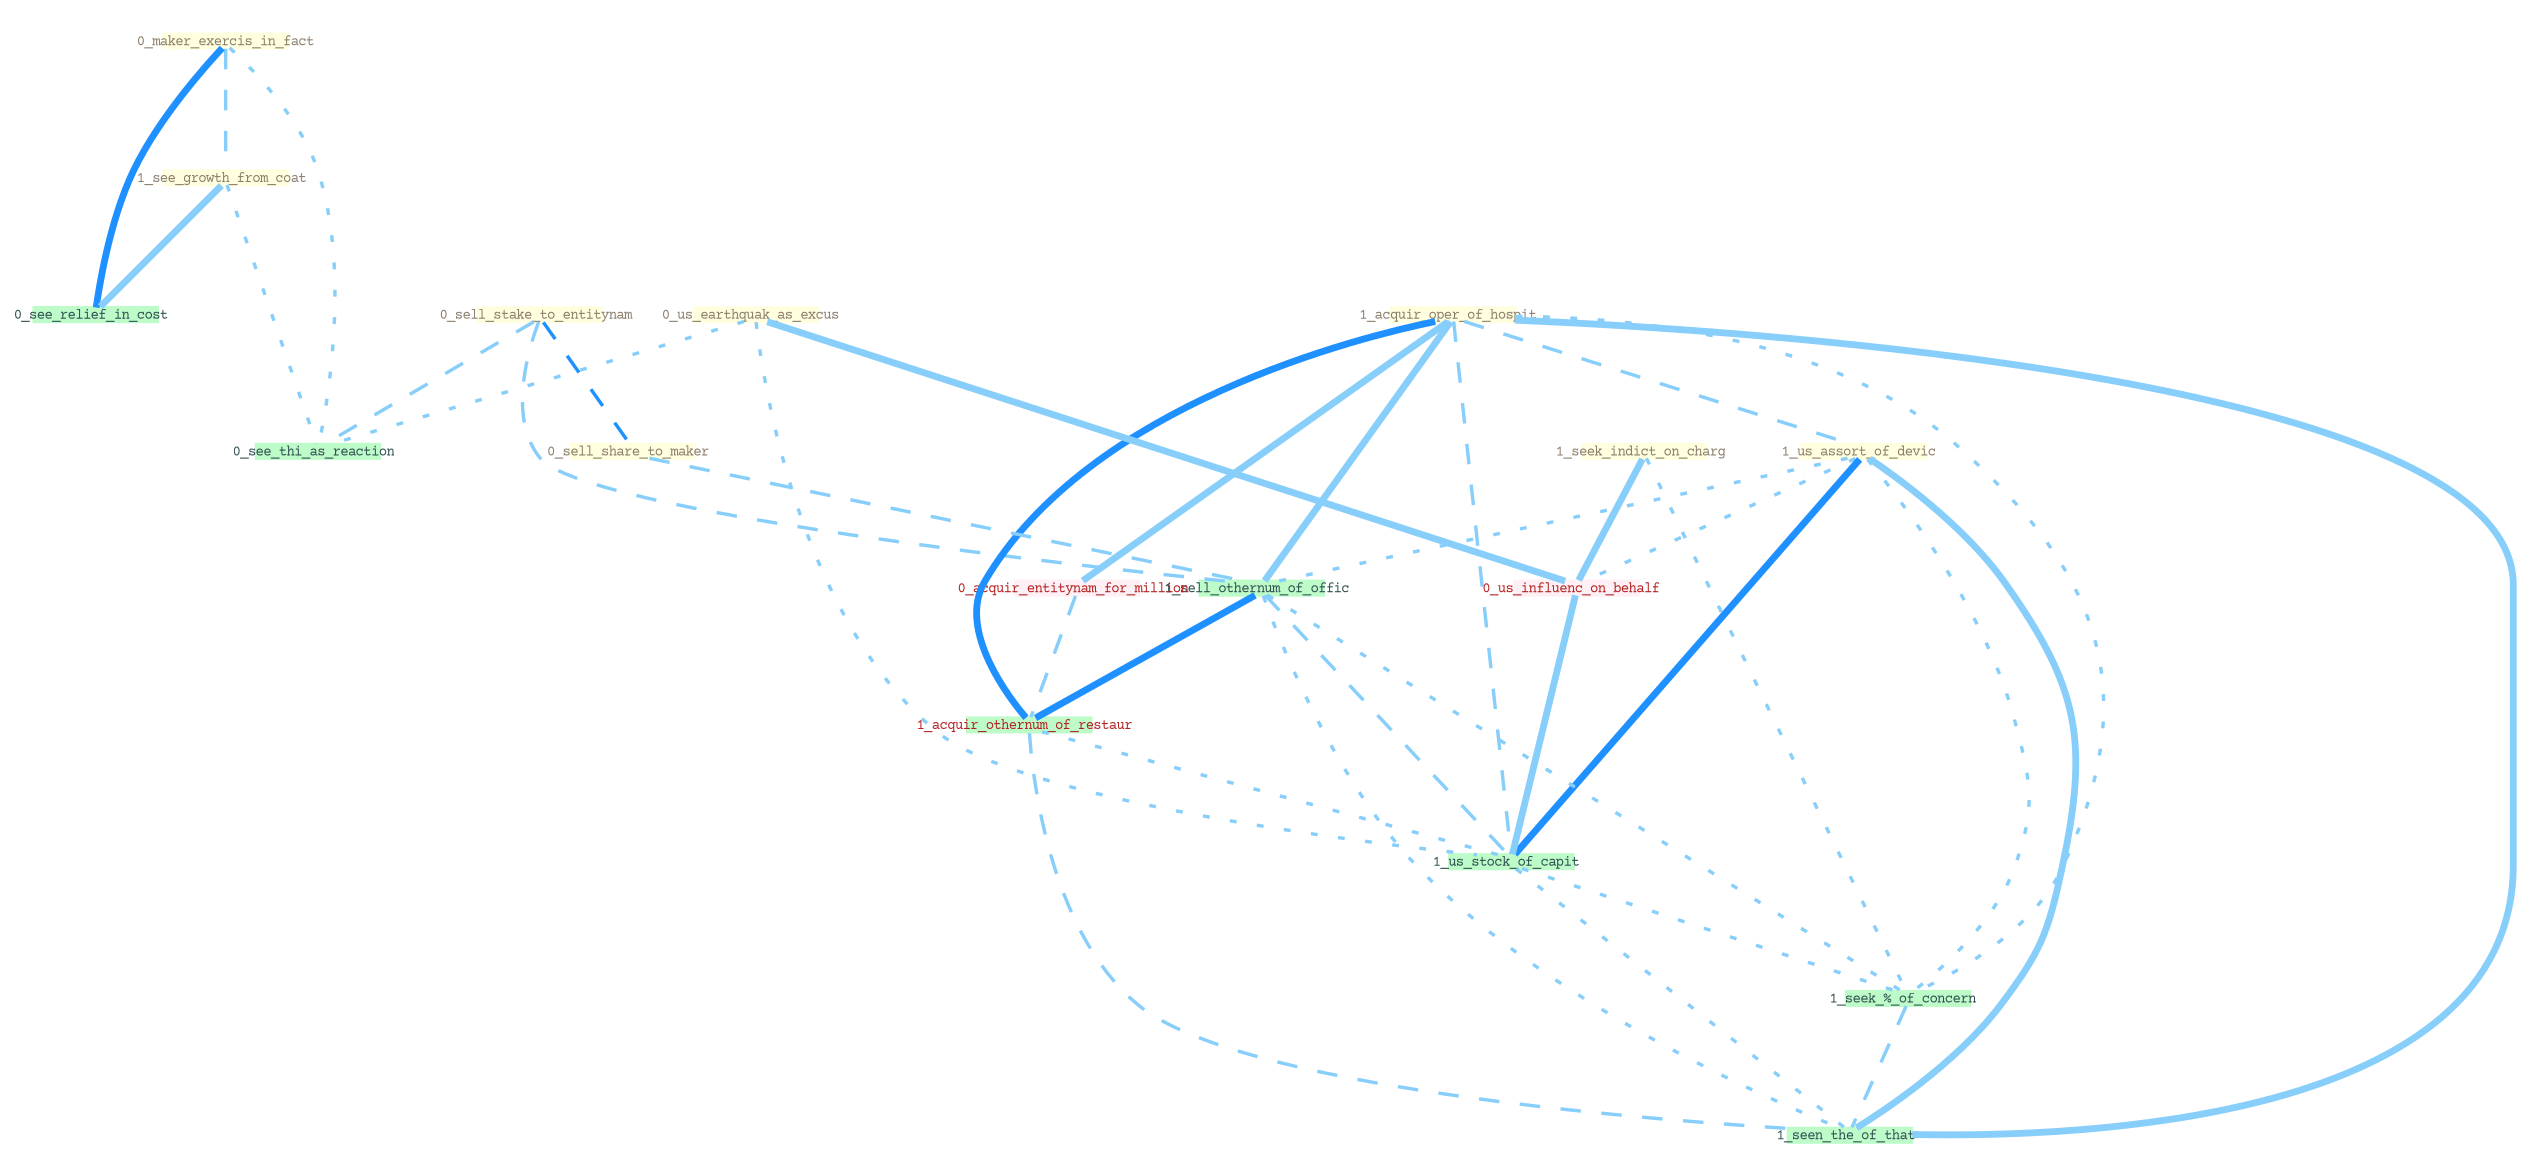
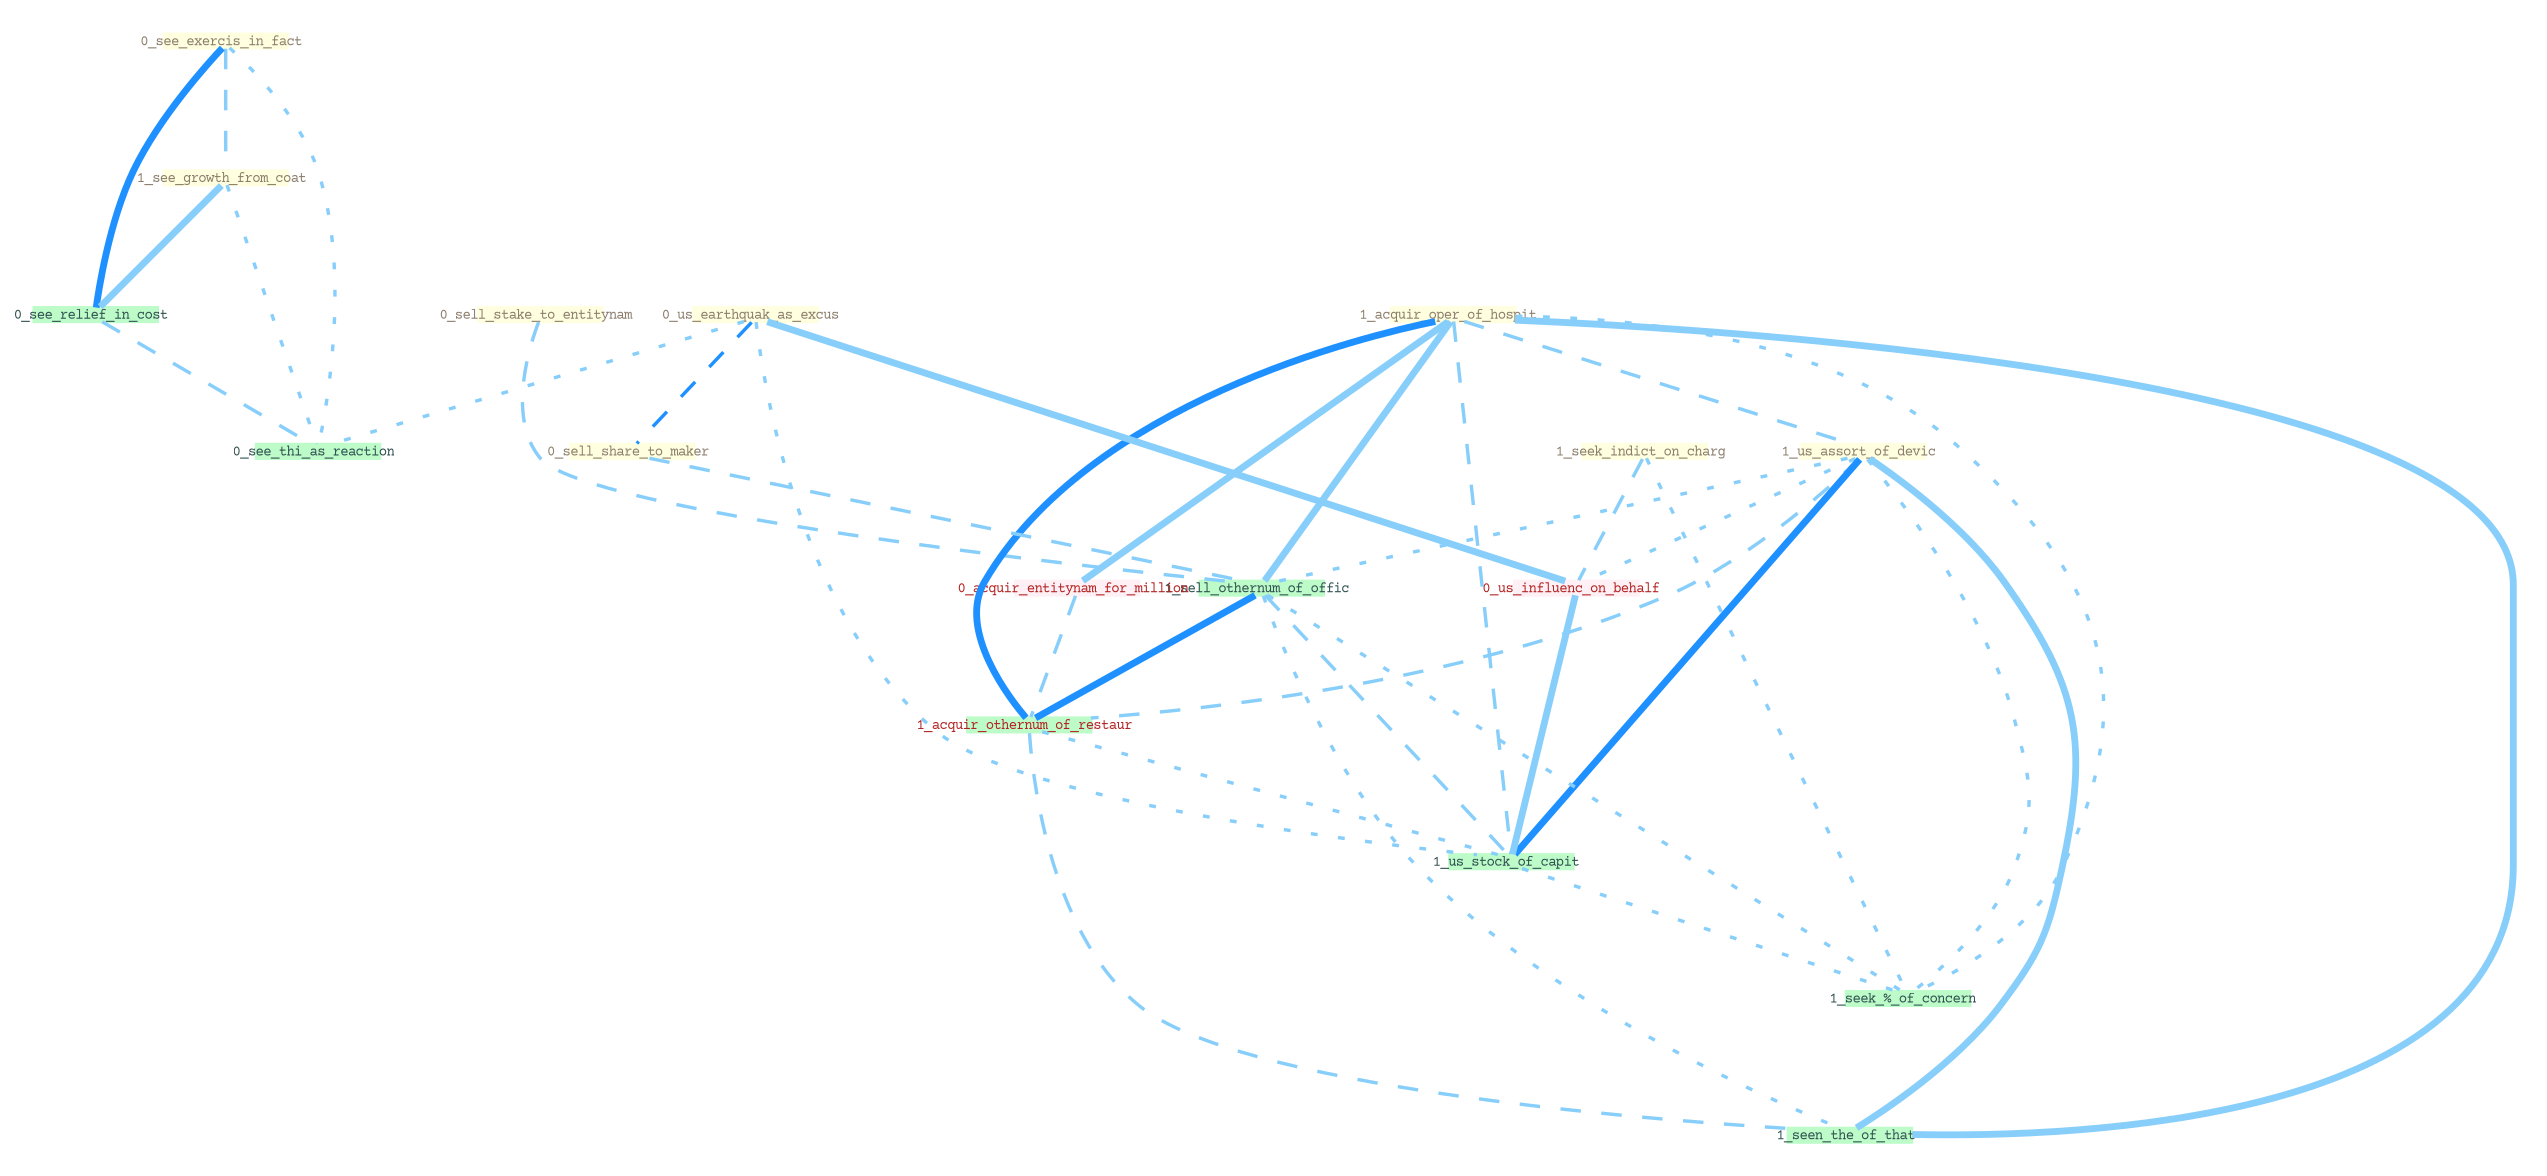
(226, 41) -> (226, 41)
(429, 383) -> (207, 383)
(591, 389) -> (694, 383)
(1604, 532) -> (1604, 532)
none -> (1519, 647)
(1681, 998) -> none
(1879, 1067) -> none
